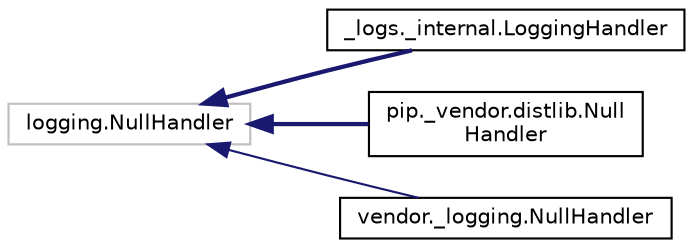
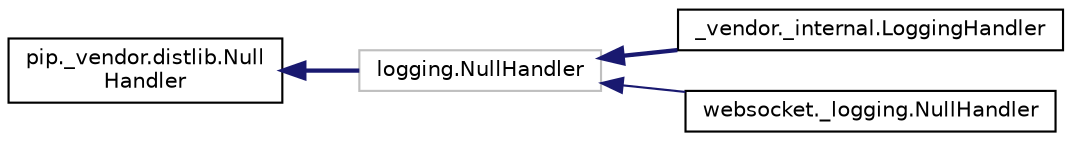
(506, 30) -> (871, 30)
(320, 124) -> (332, 71)
(506, 218) -> (871, 111)
